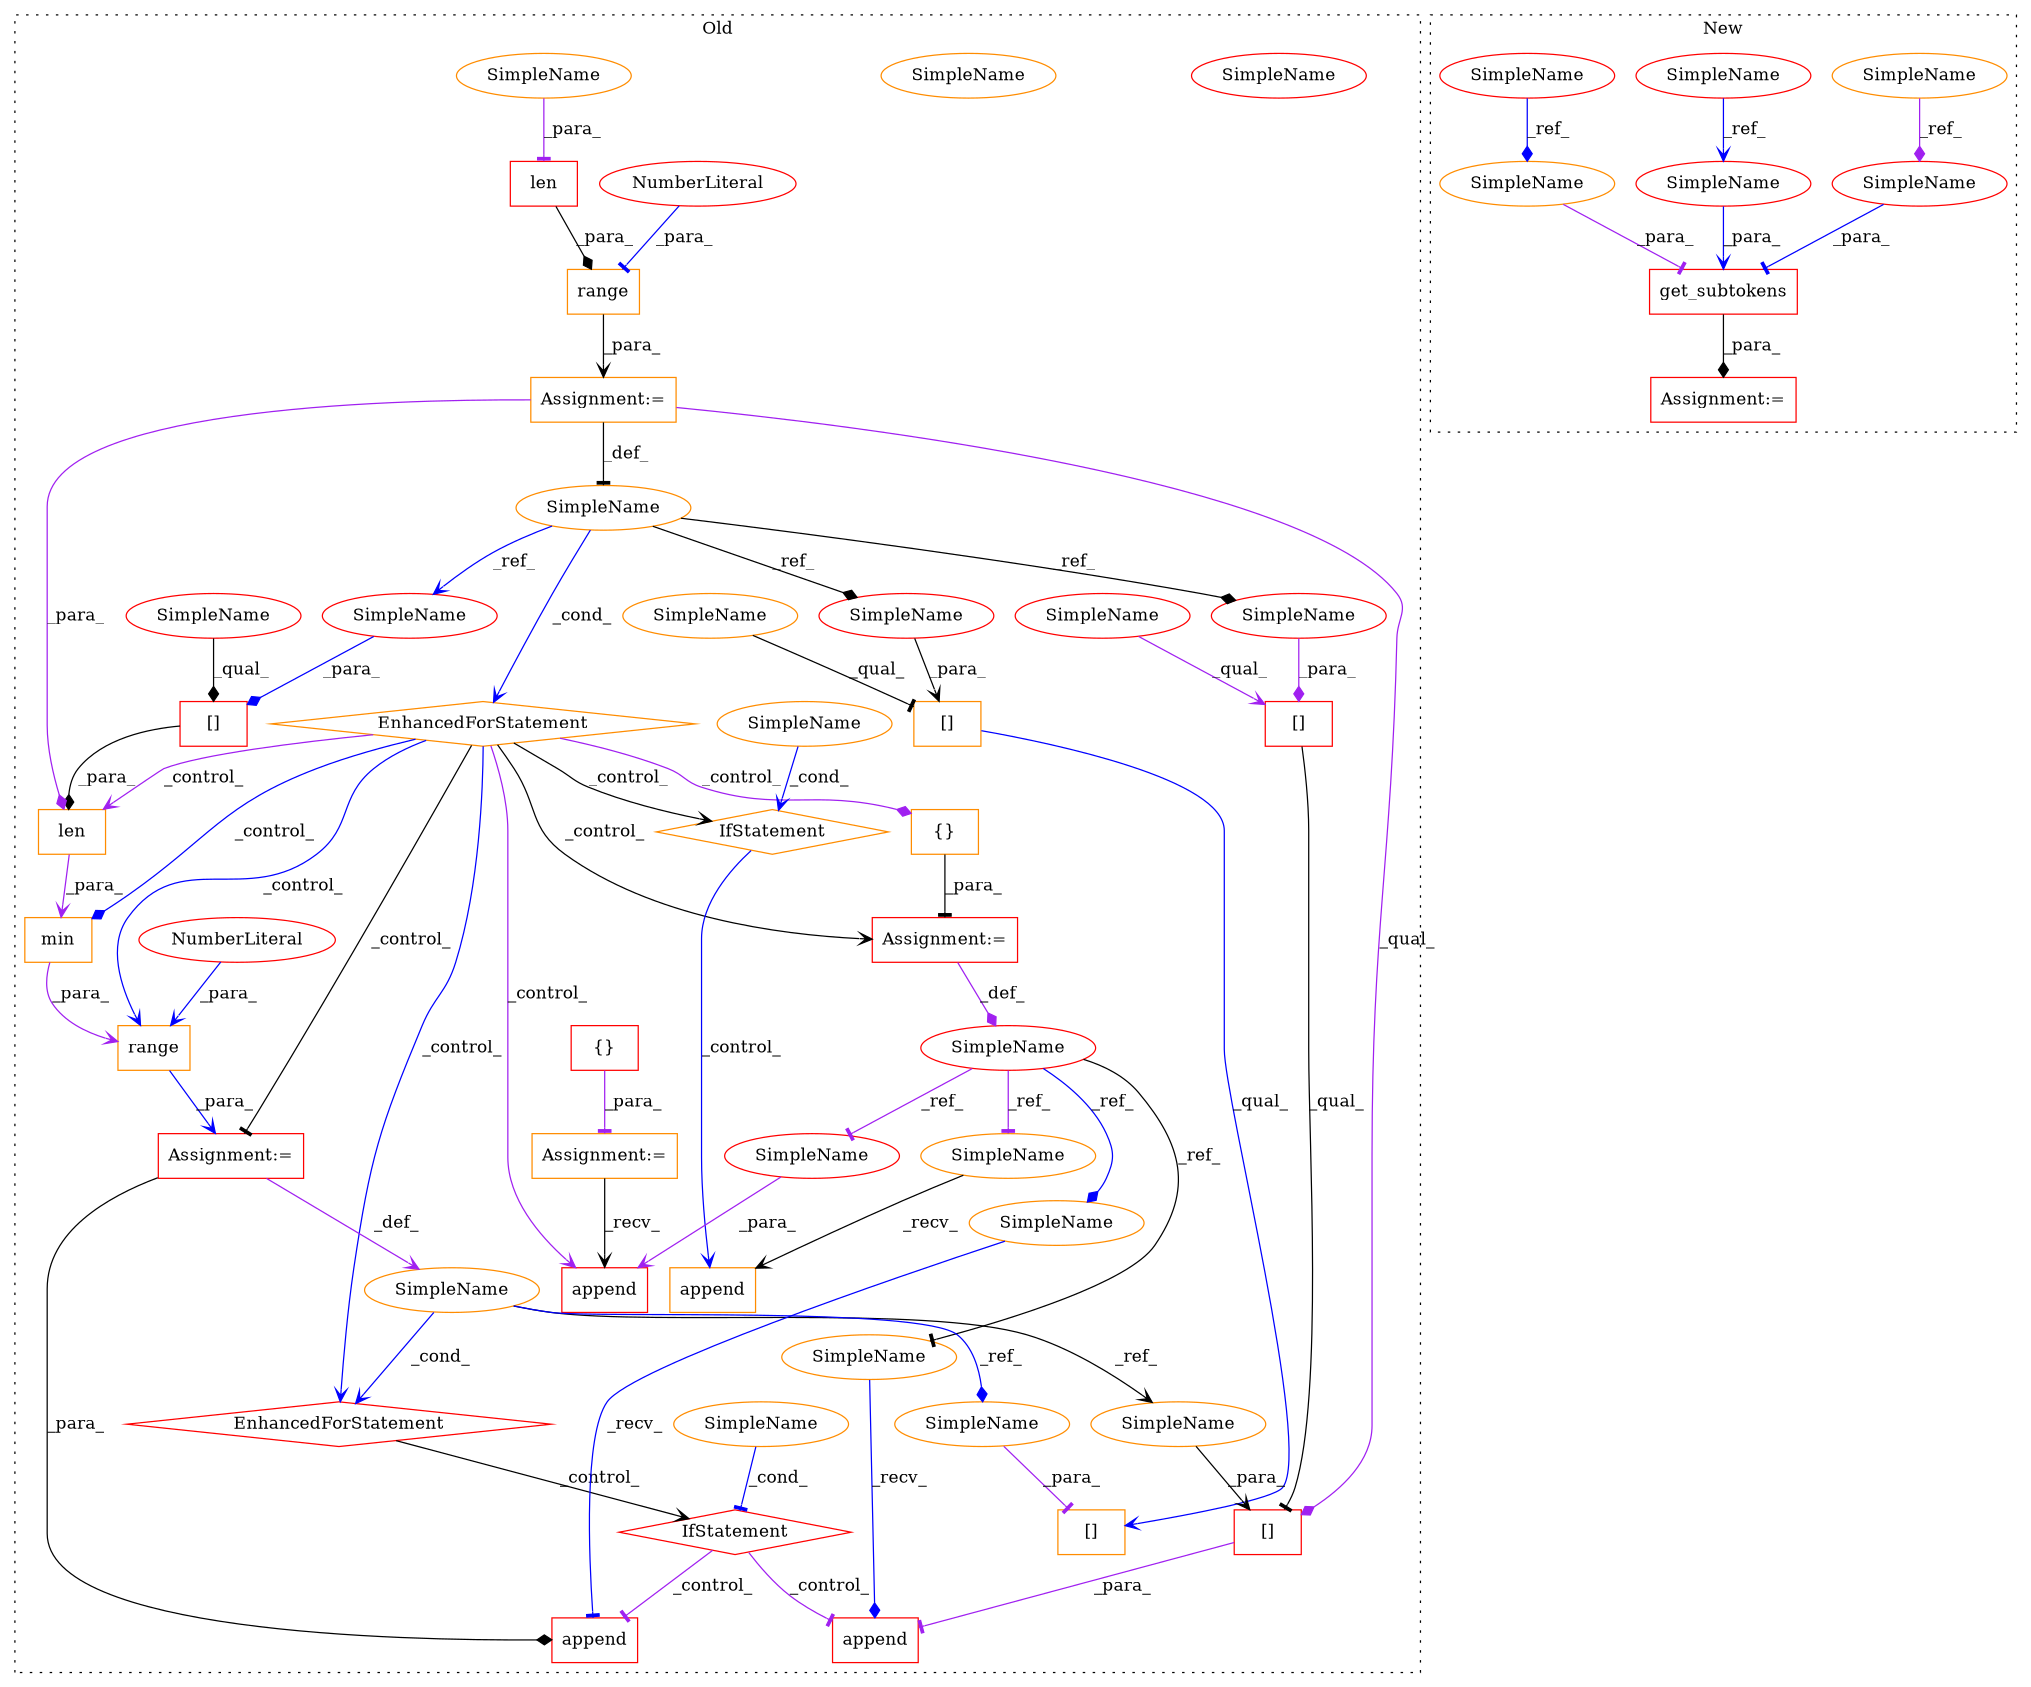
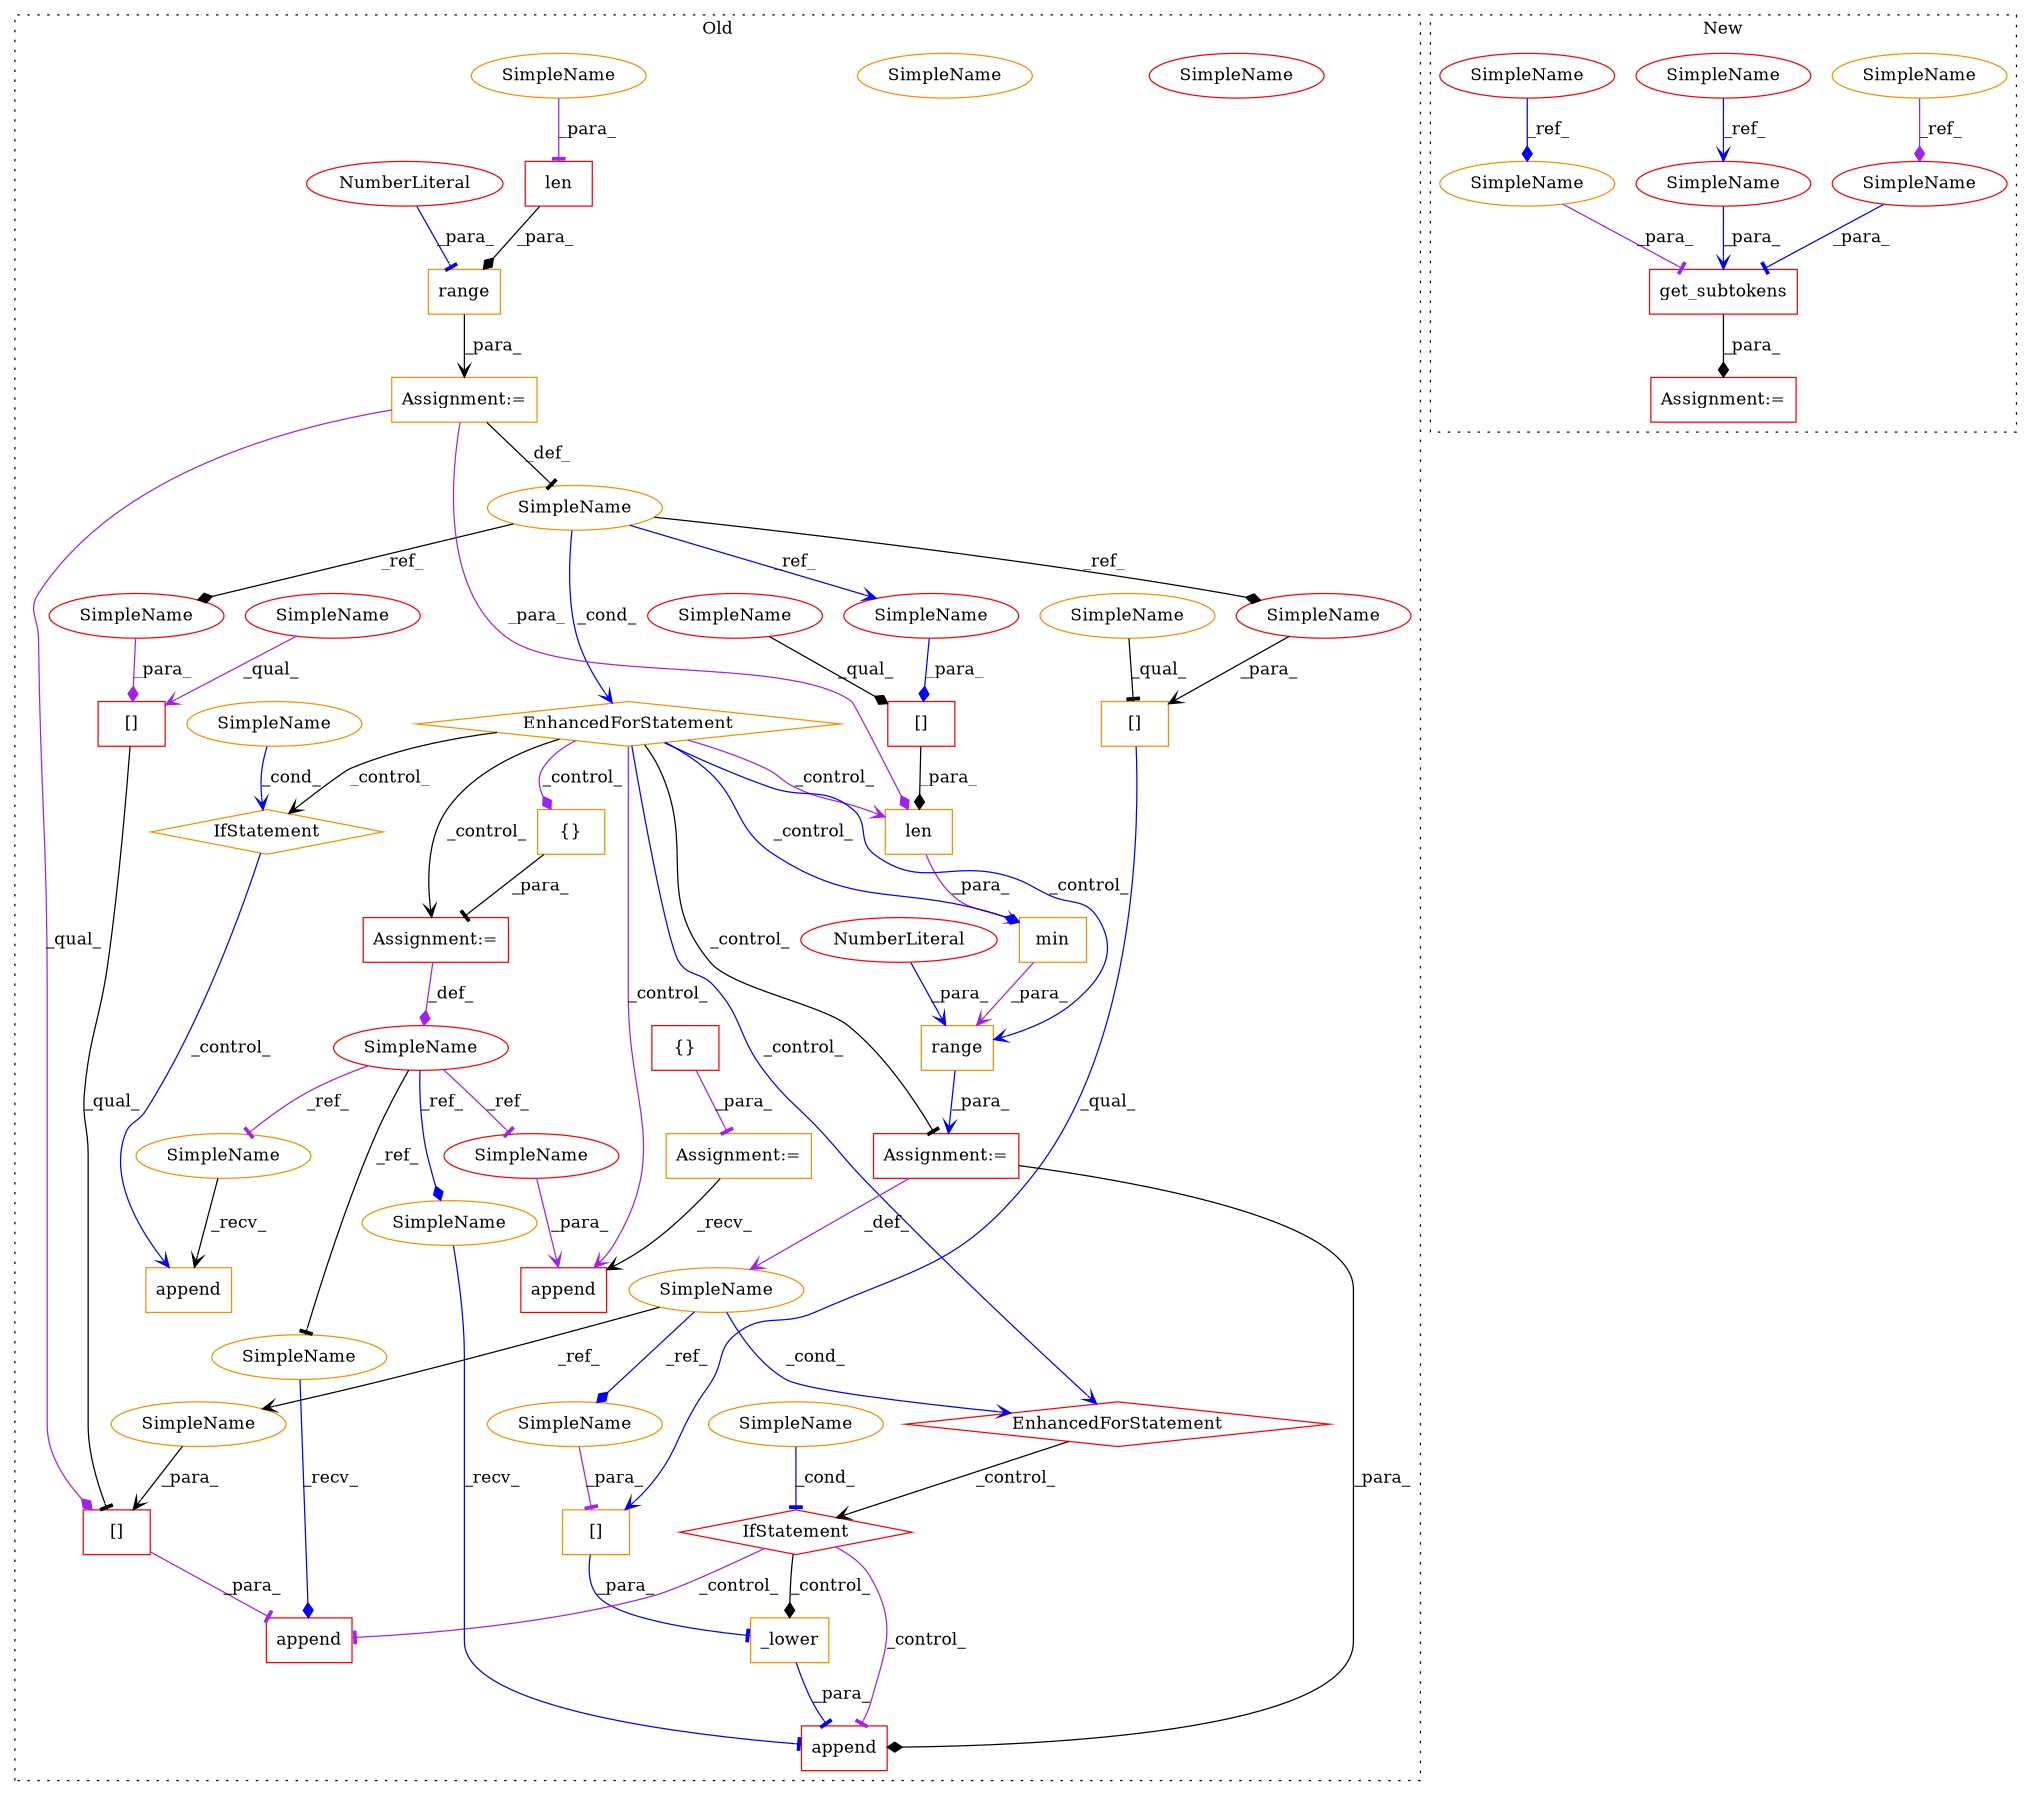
none -> (790, 1640)
